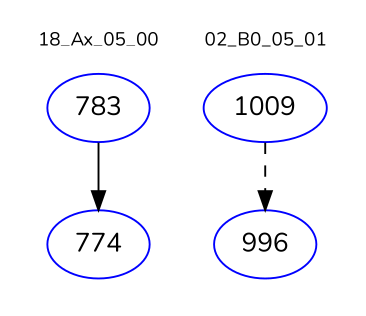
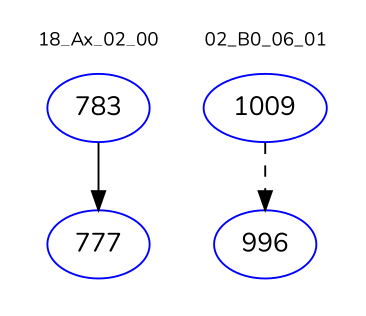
(99, 41) -> (99, 41)
(266, 41) -> (266, 41)
(99, 244) -> (99, 244)
